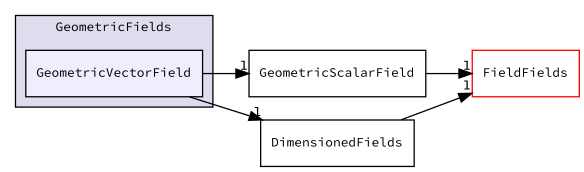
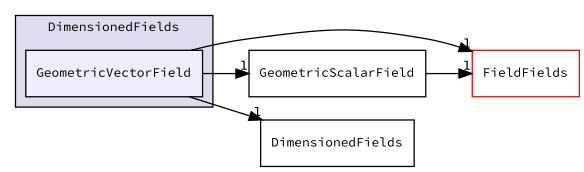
(114, 28) -> (114, 28)
(430, 109) -> (325, 31)
